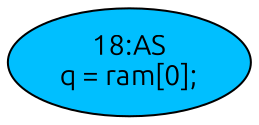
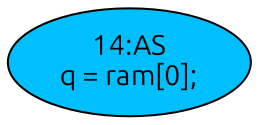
(129, 62) -> (129, 62)
